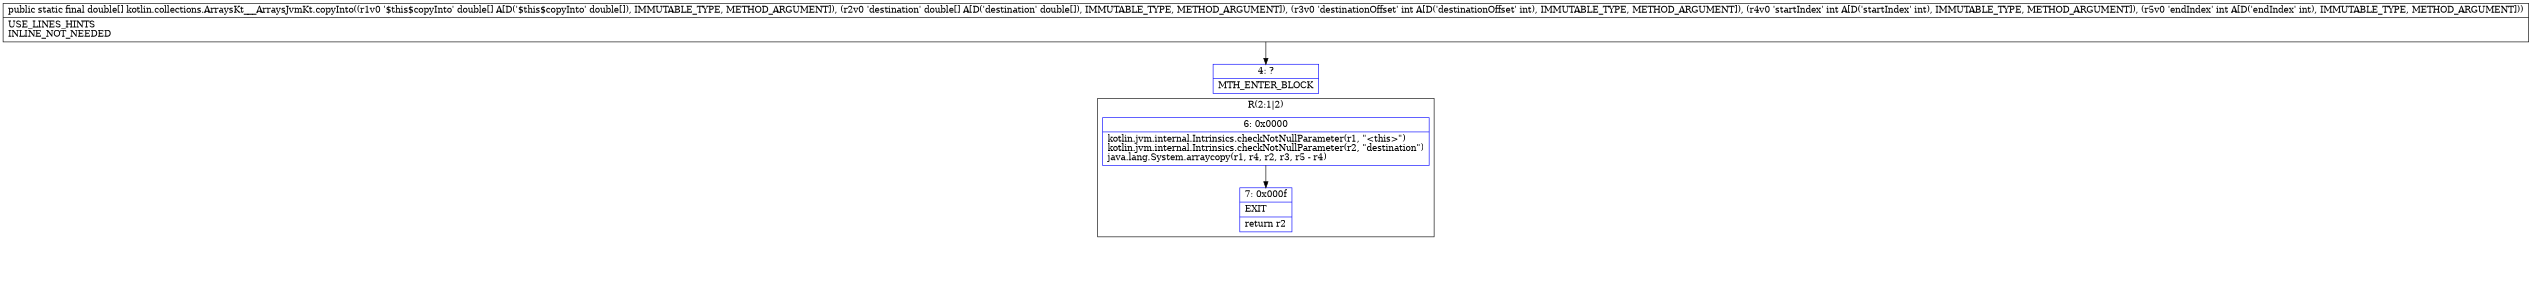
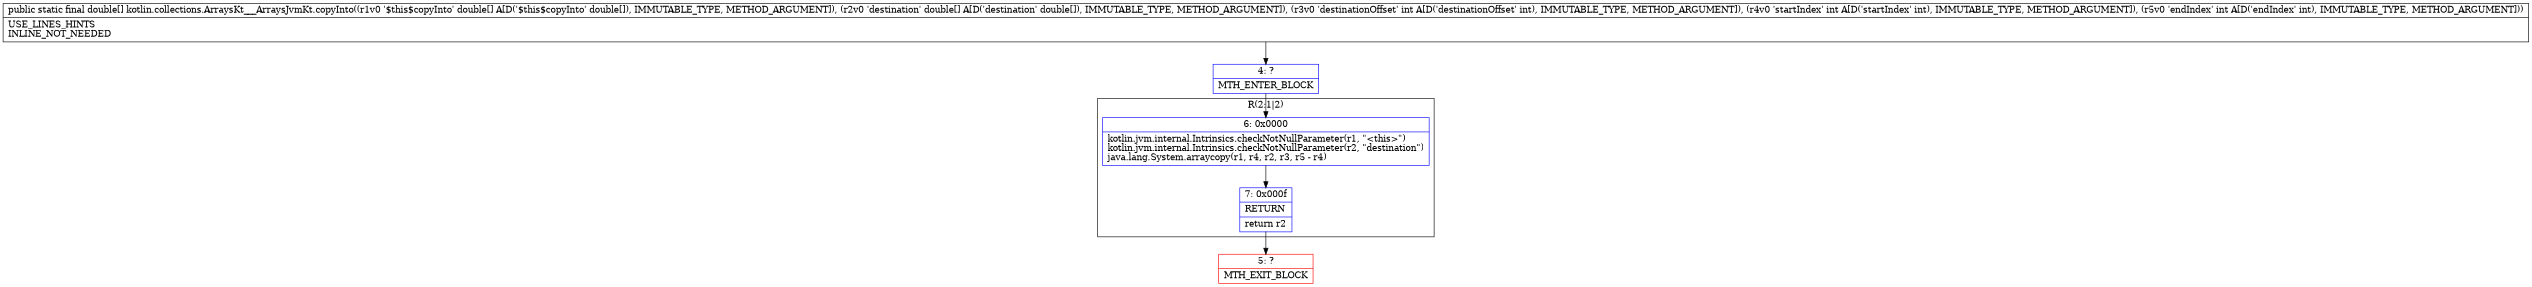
none -> (1266, 103)
(1256, 209) -> (1265, 209)
none -> (1266, 269)
